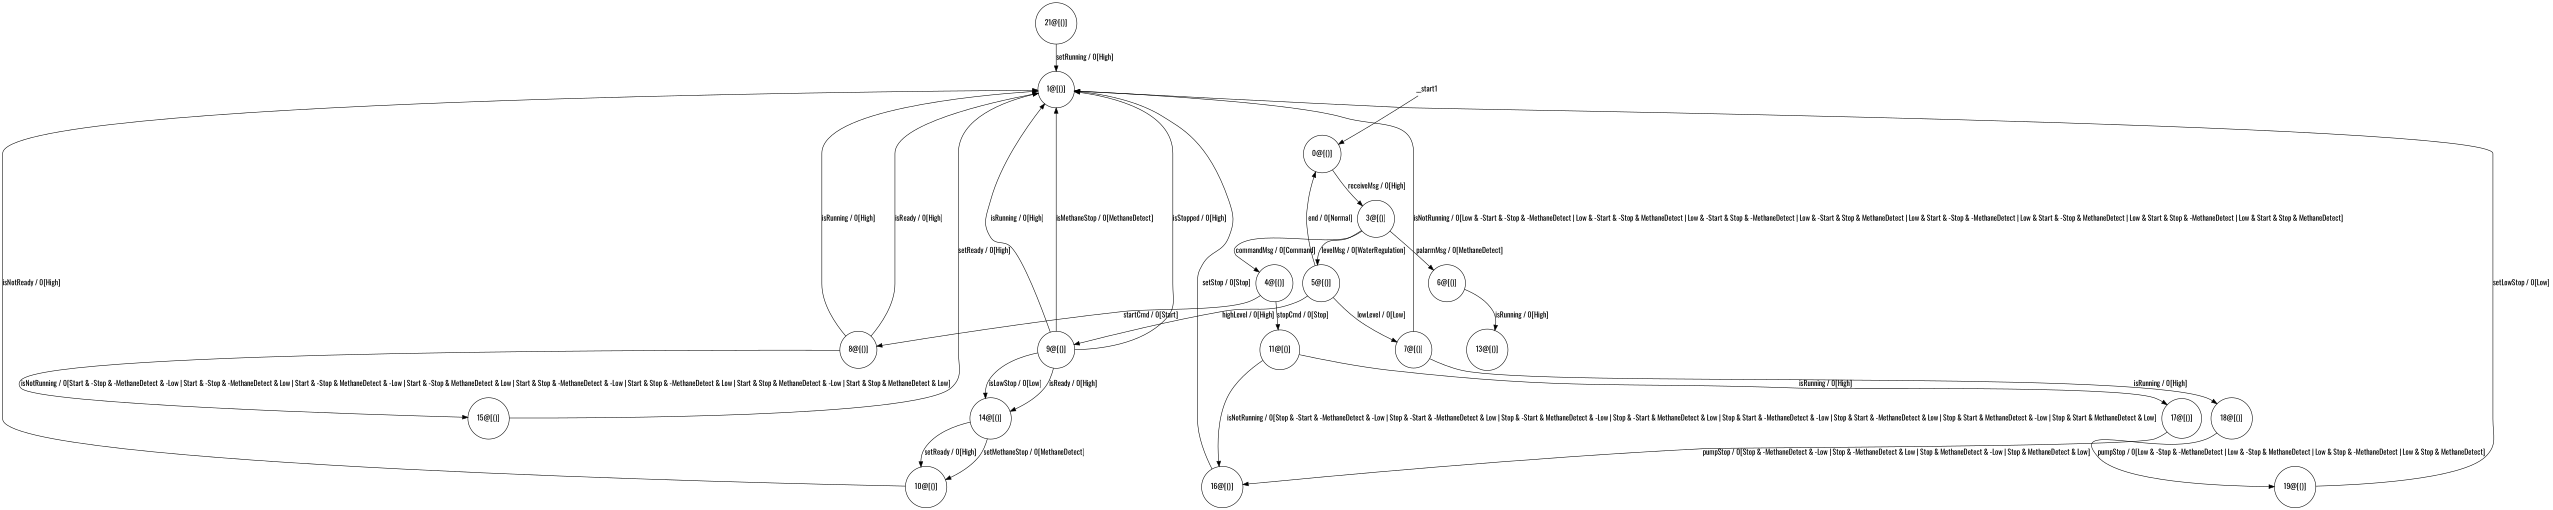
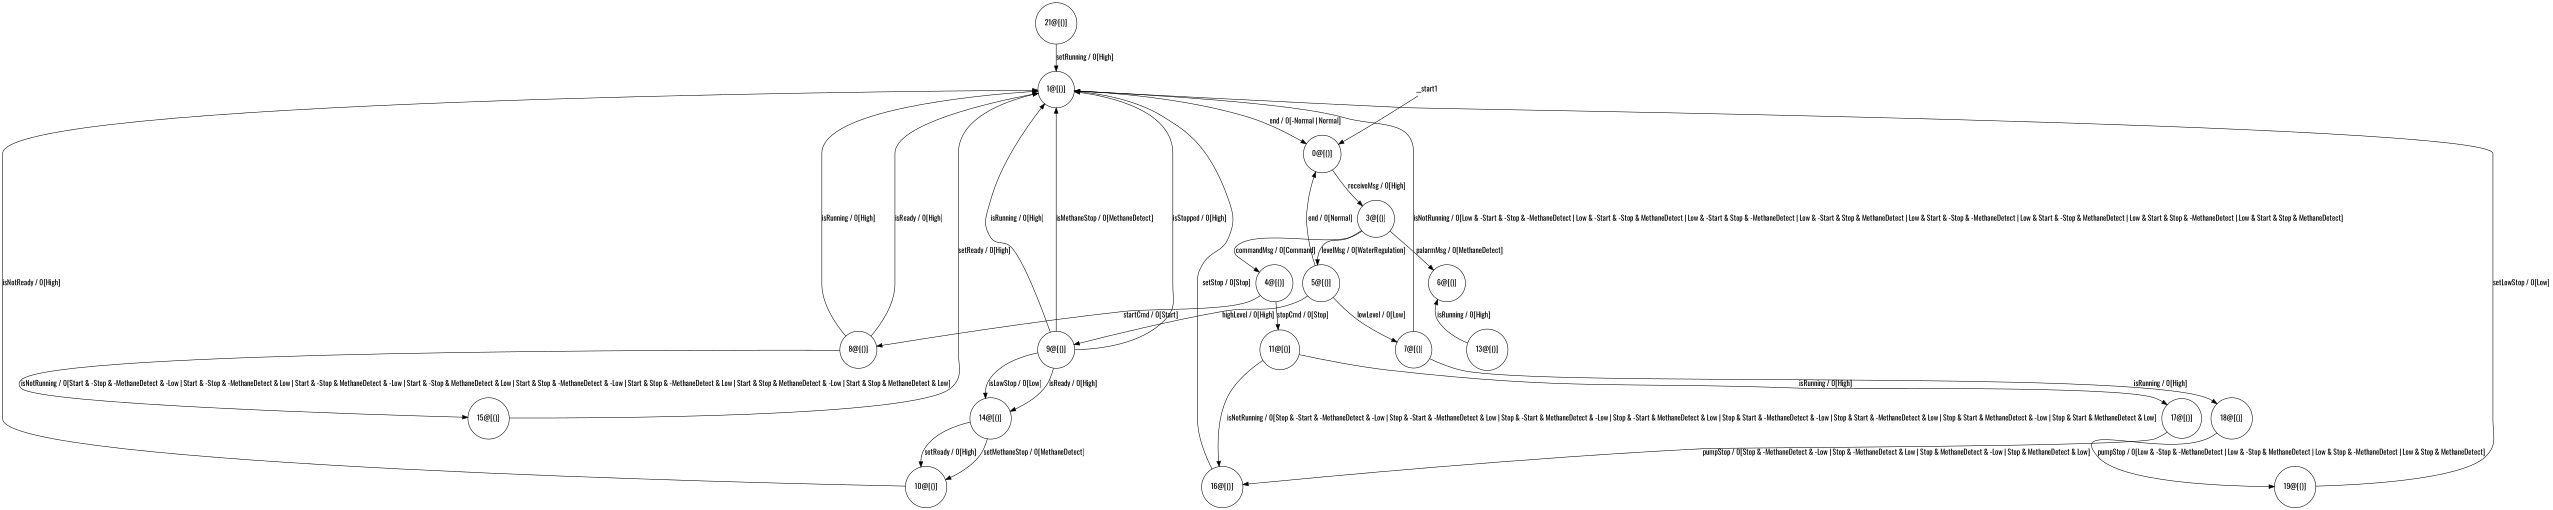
none -> (1191, 104)
(1486, 303) -> (1445, 329)
